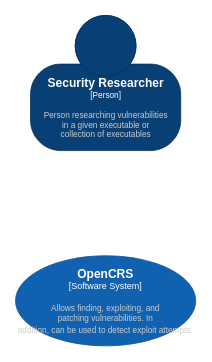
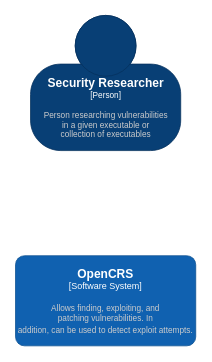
(105, 300) -> (105, 300)
